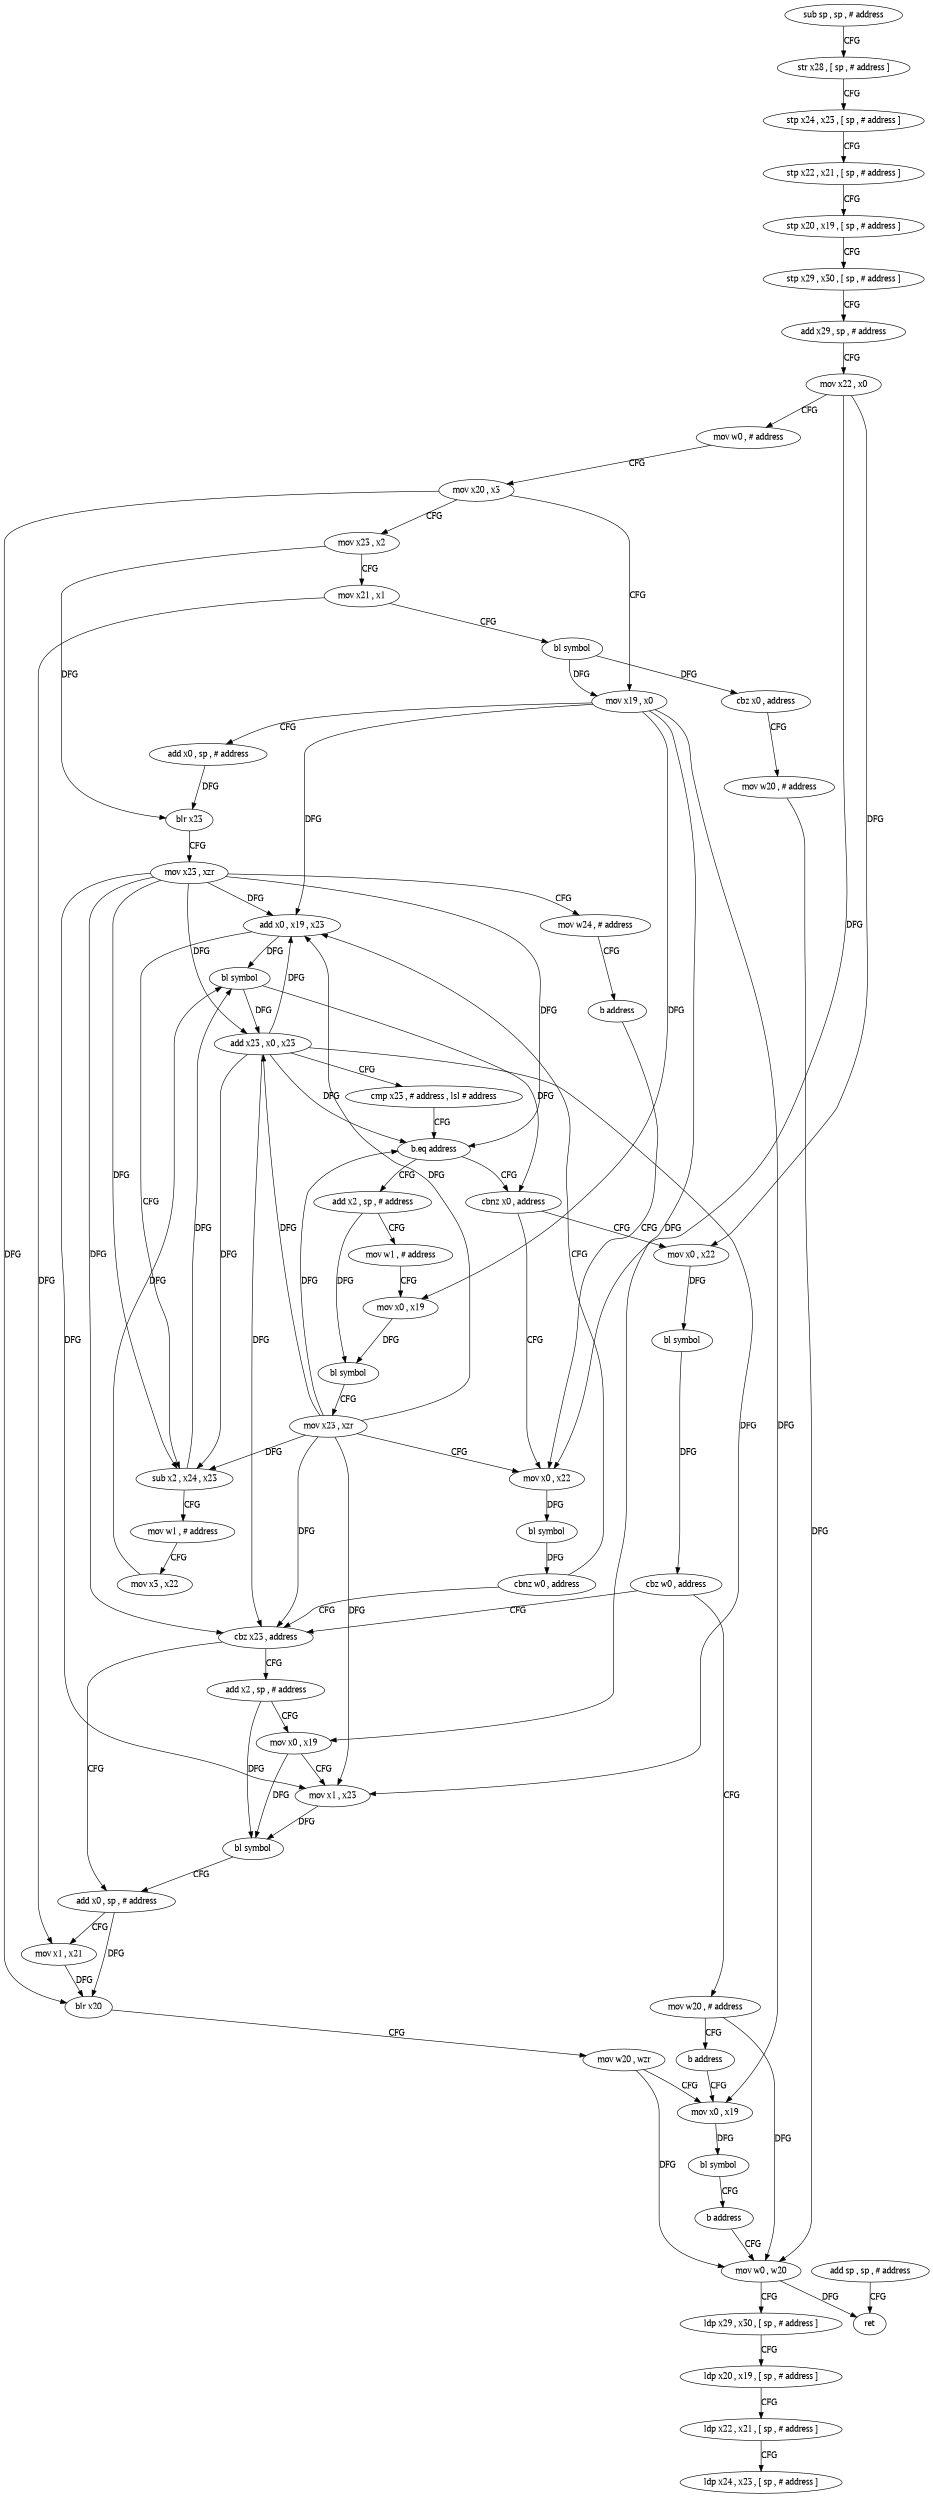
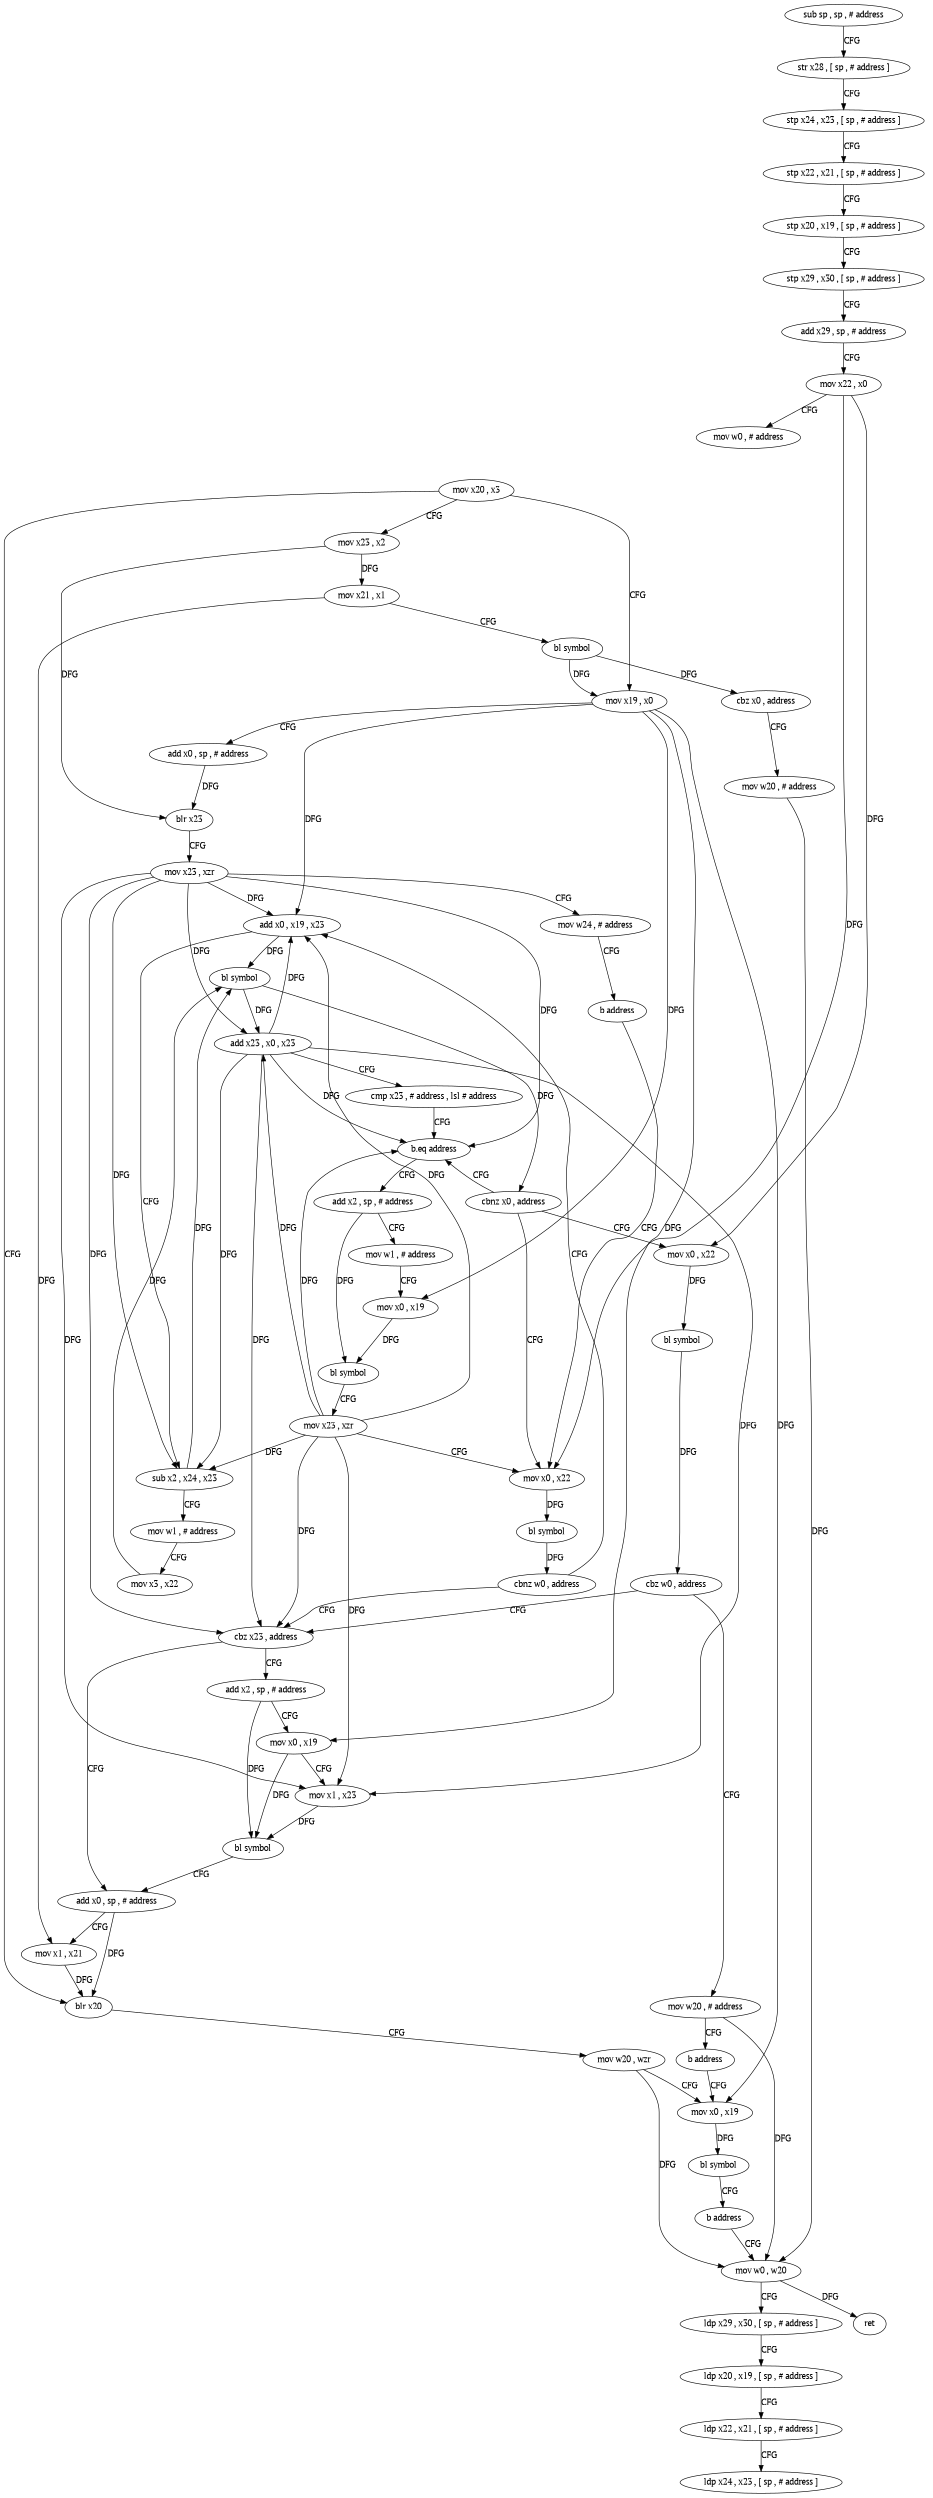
(612, 464) -> none
(370, 570) -> (370, 570)
(486, 1168) -> (471, 1179)
(13, 1255) -> (13, 1255)
(870, 2271) -> none
